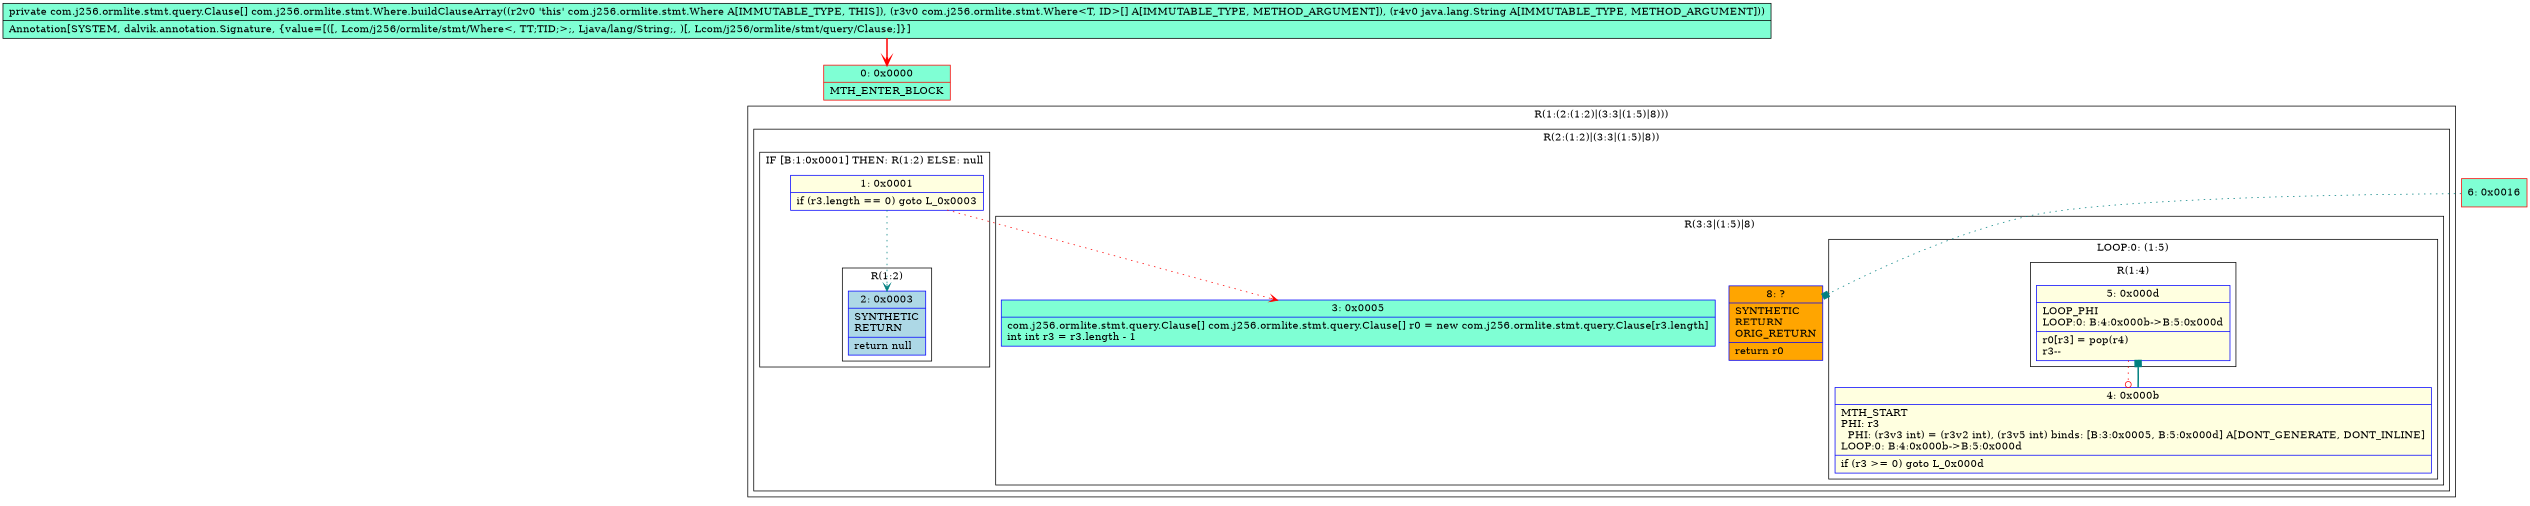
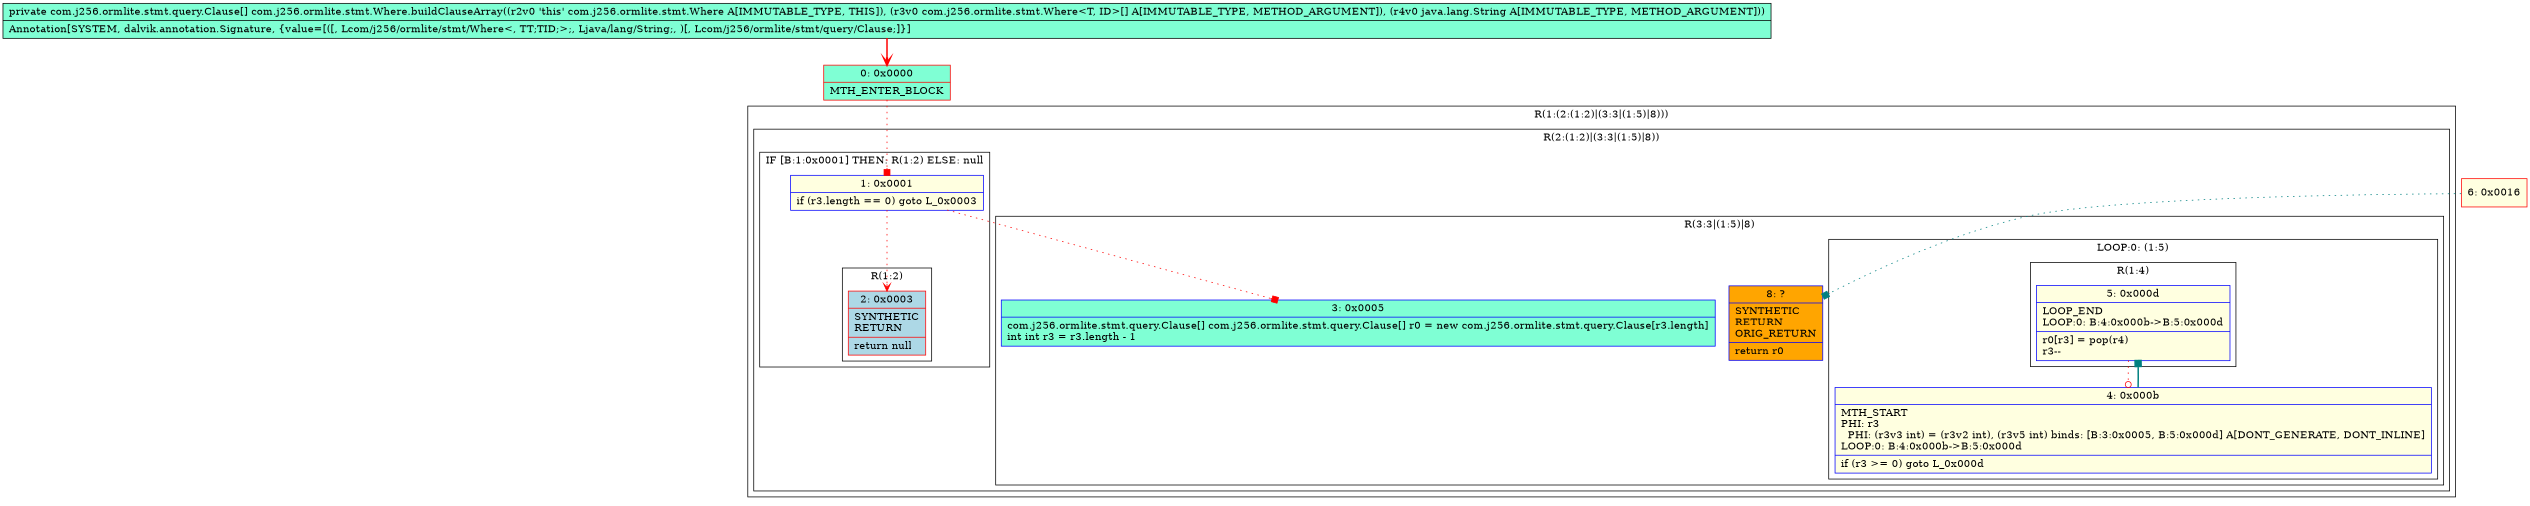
none -> (887, 134)
(2494, 193) -> (2494, 193)
(887, 247) -> (887, 247)
(1109, 254) -> (1109, 254)
(2071, 311) -> (2073, 311)
(887, 323) -> (887, 323)
